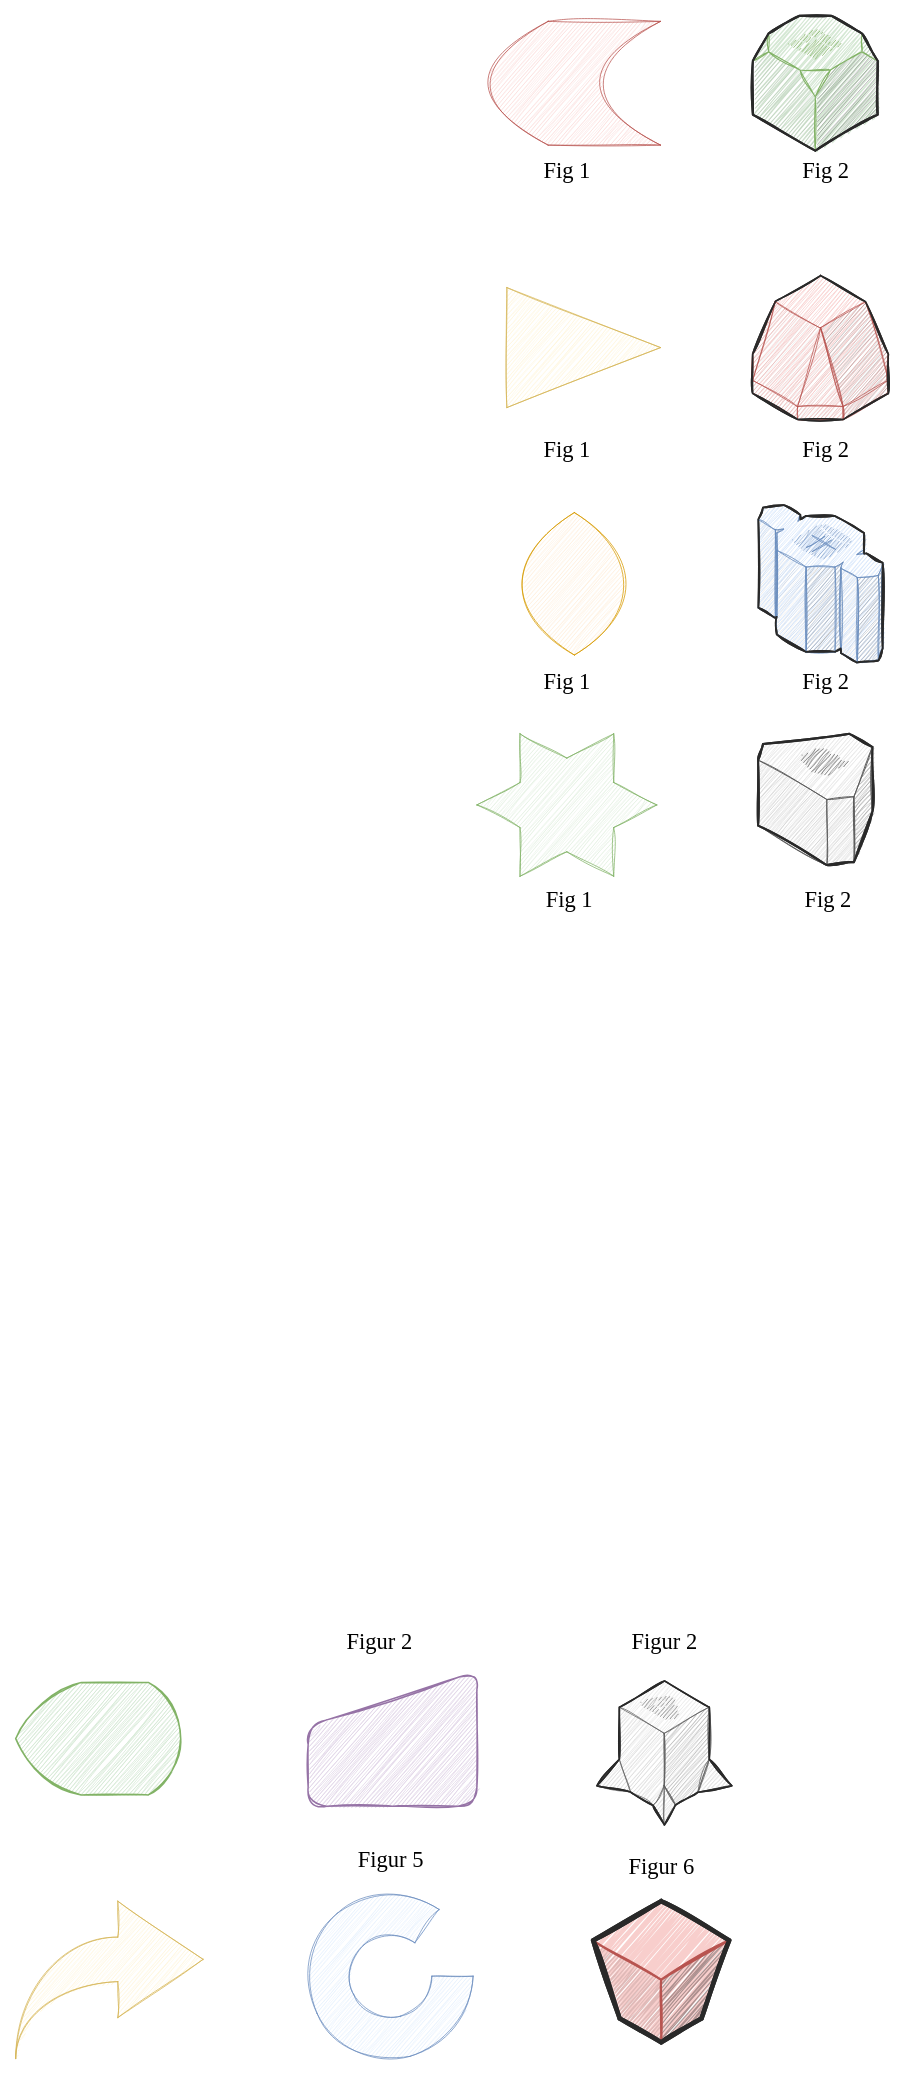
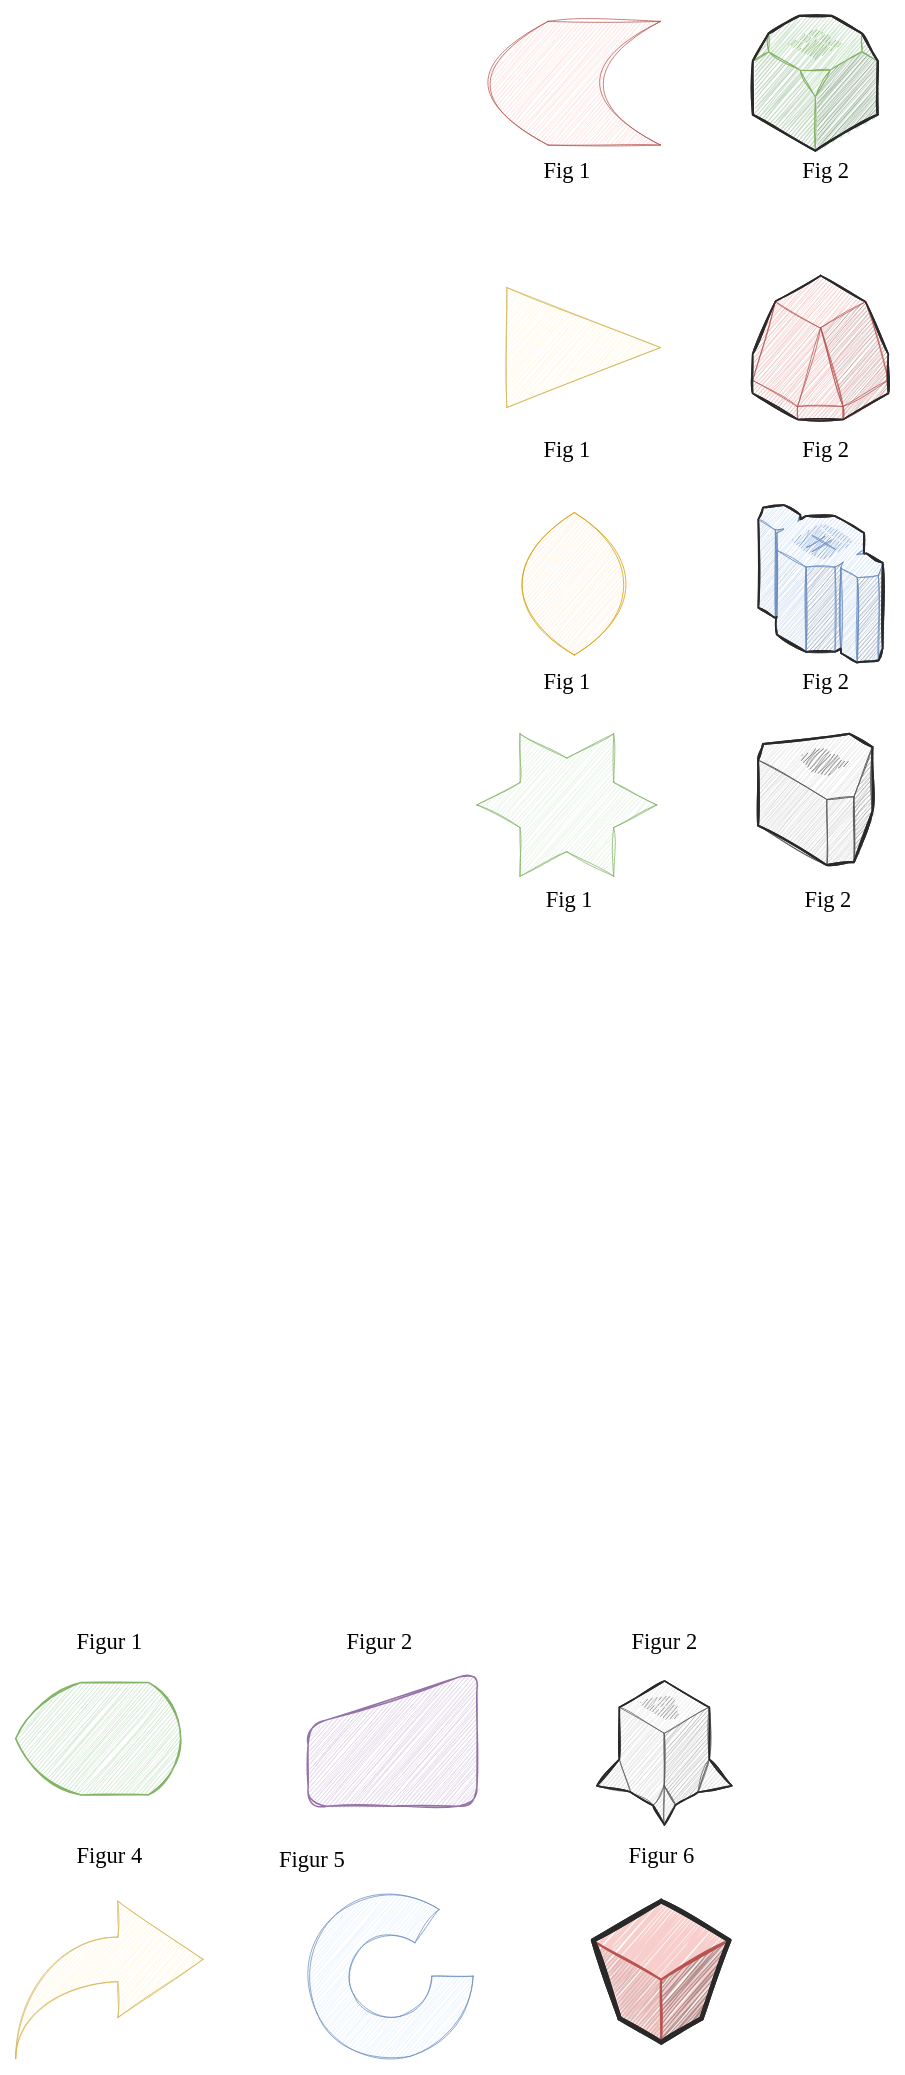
none -> (109, 1641)
none -> (109, 1855)
(390, 1859) -> (312, 1859)
(661, 1866) -> (661, 1855)
